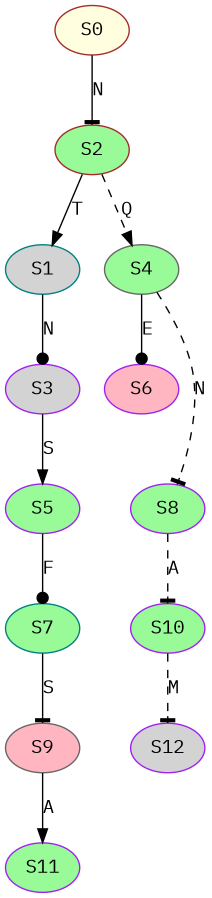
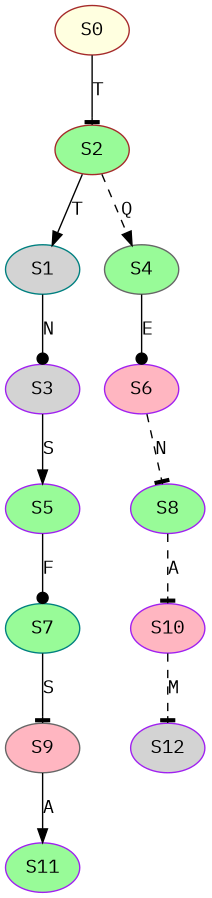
(98, 90) -> (98, 90)
(194, 382) -> (154, 446)
(168, 628) -> (168, 628)
